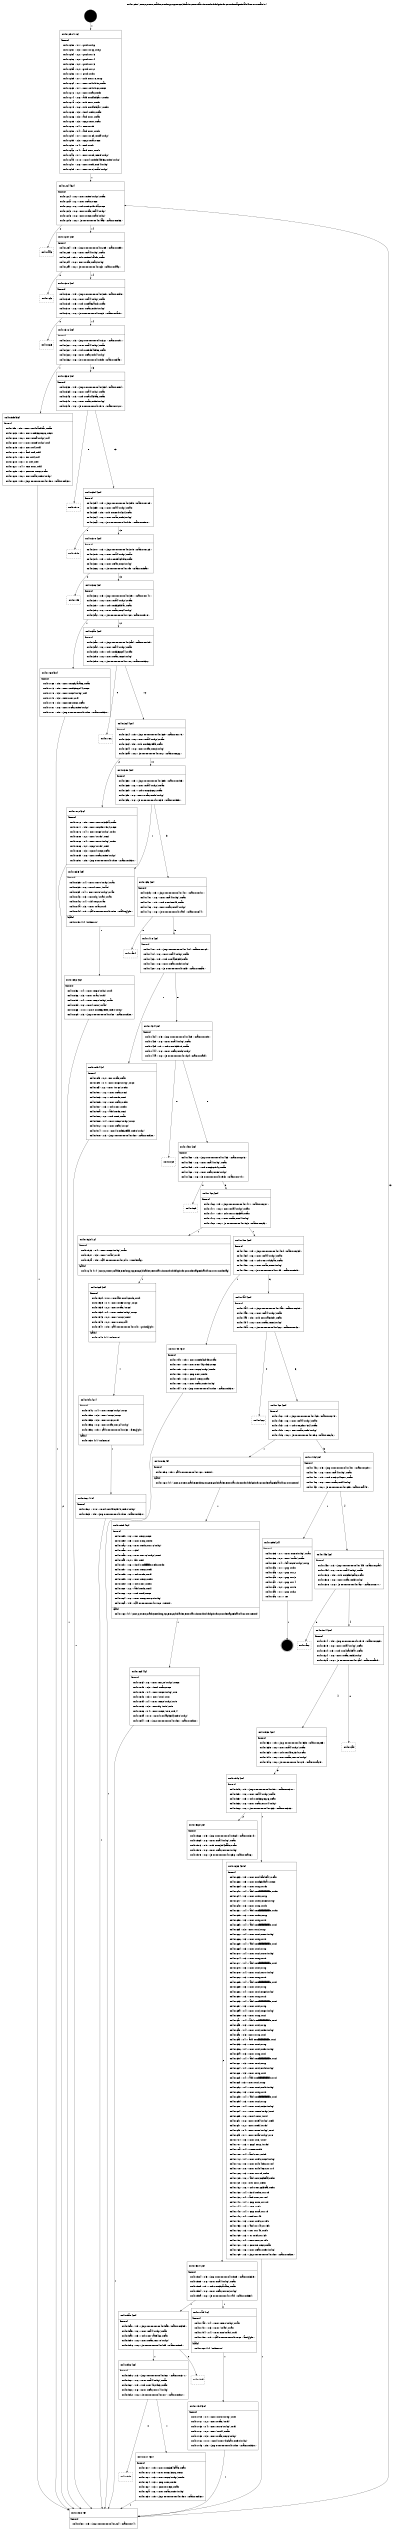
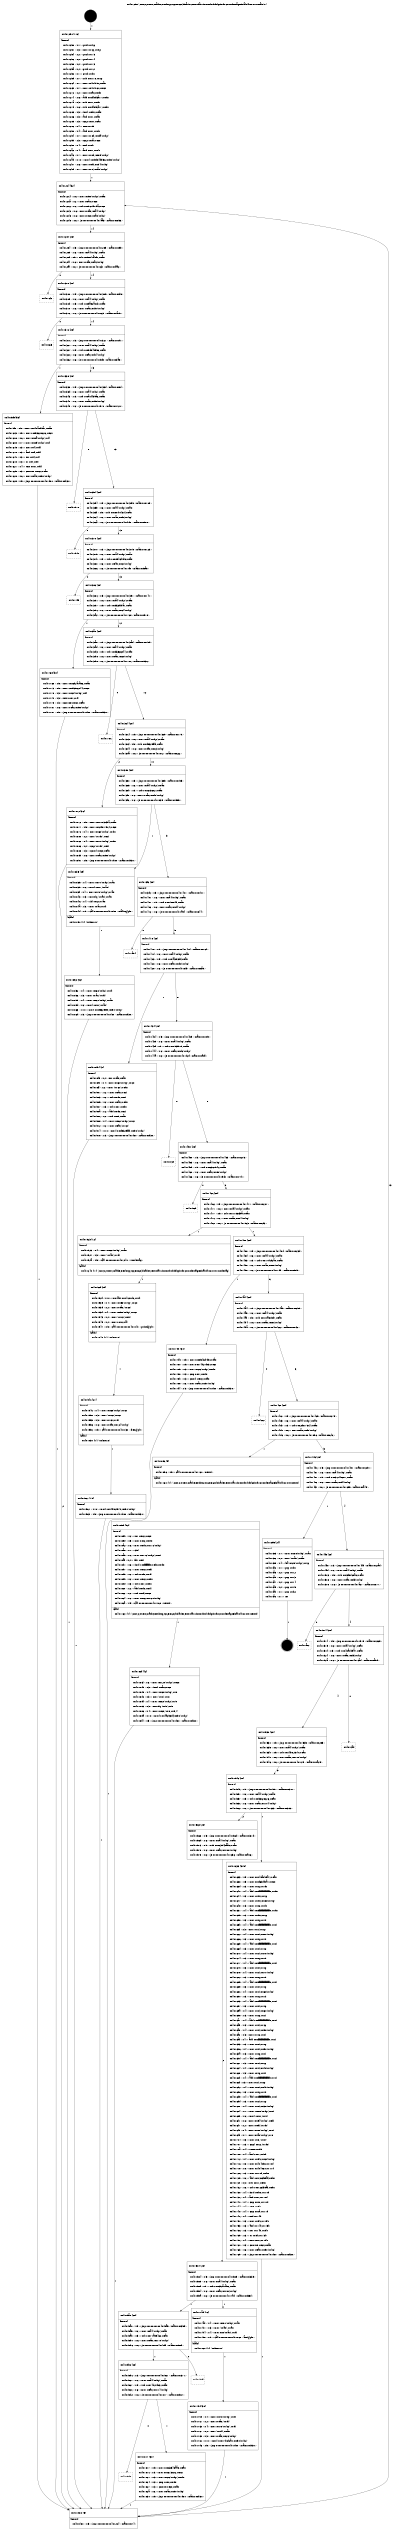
(46, 252) -> none
(213, 1503) -> none
